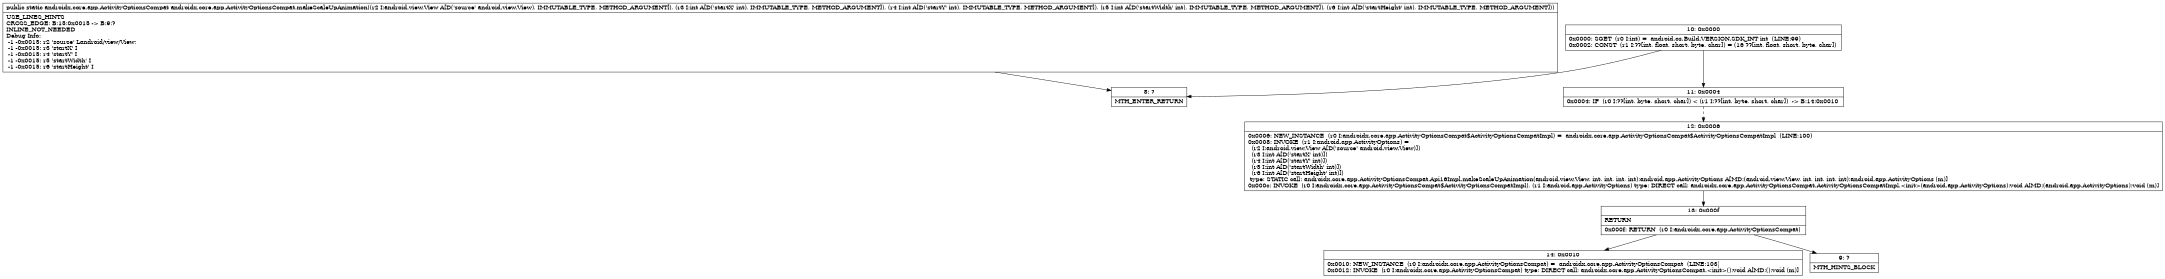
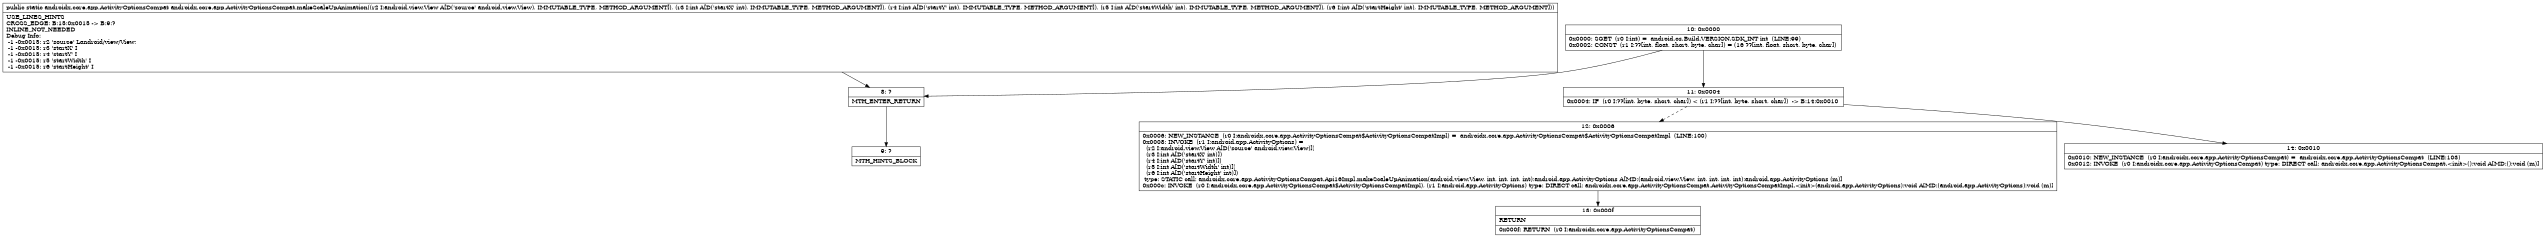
(1632, 242) -> (2034, 119)
(1783, 243) -> (886, 124)
